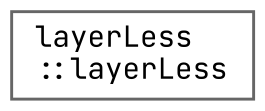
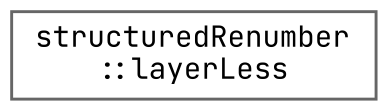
(133, 55) -> (194, 55)
